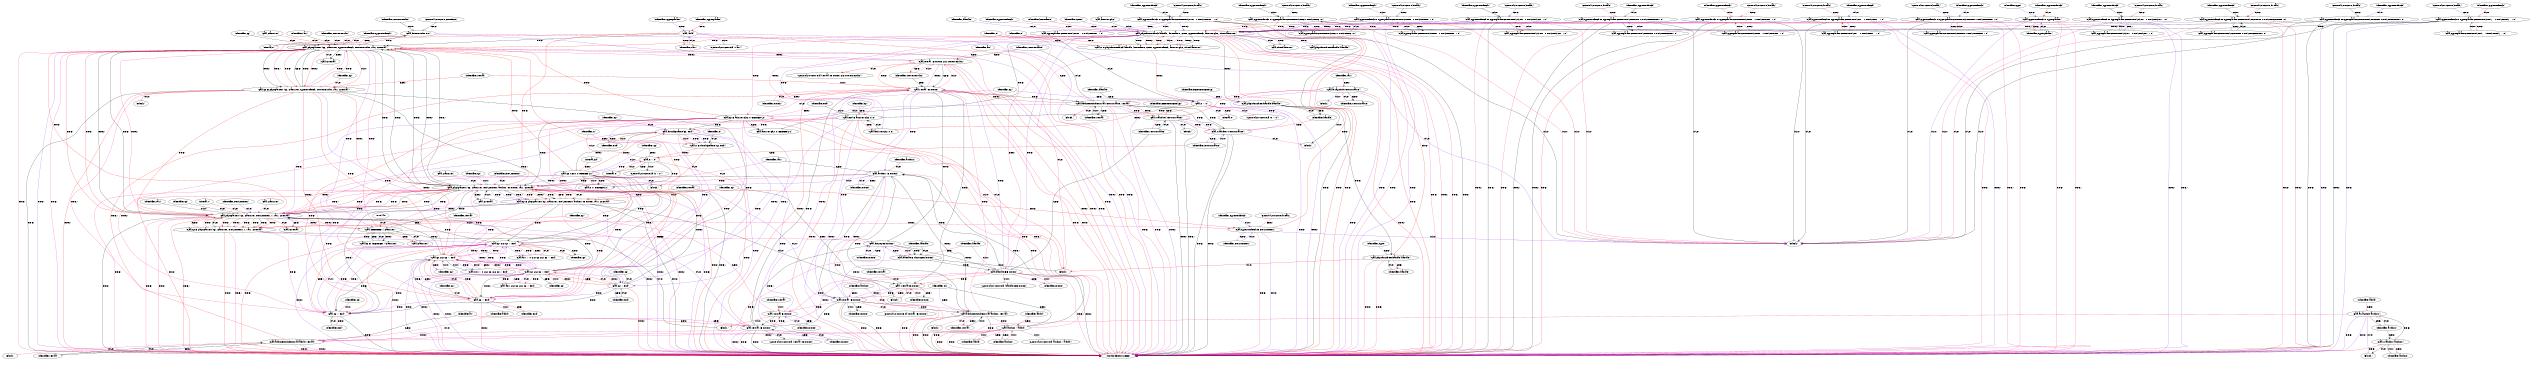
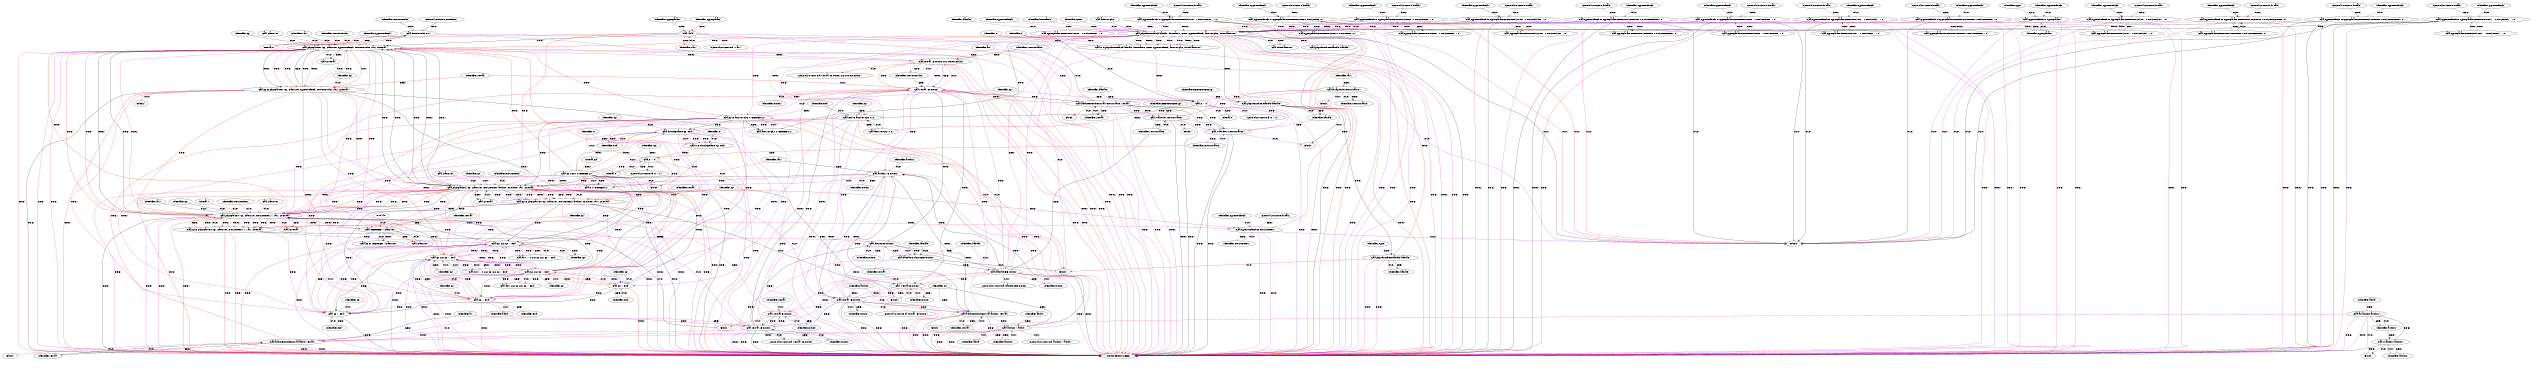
(919, 106) -> (769, 123)
(371, 237) -> none
(1760, 354) -> (1760, 354)
